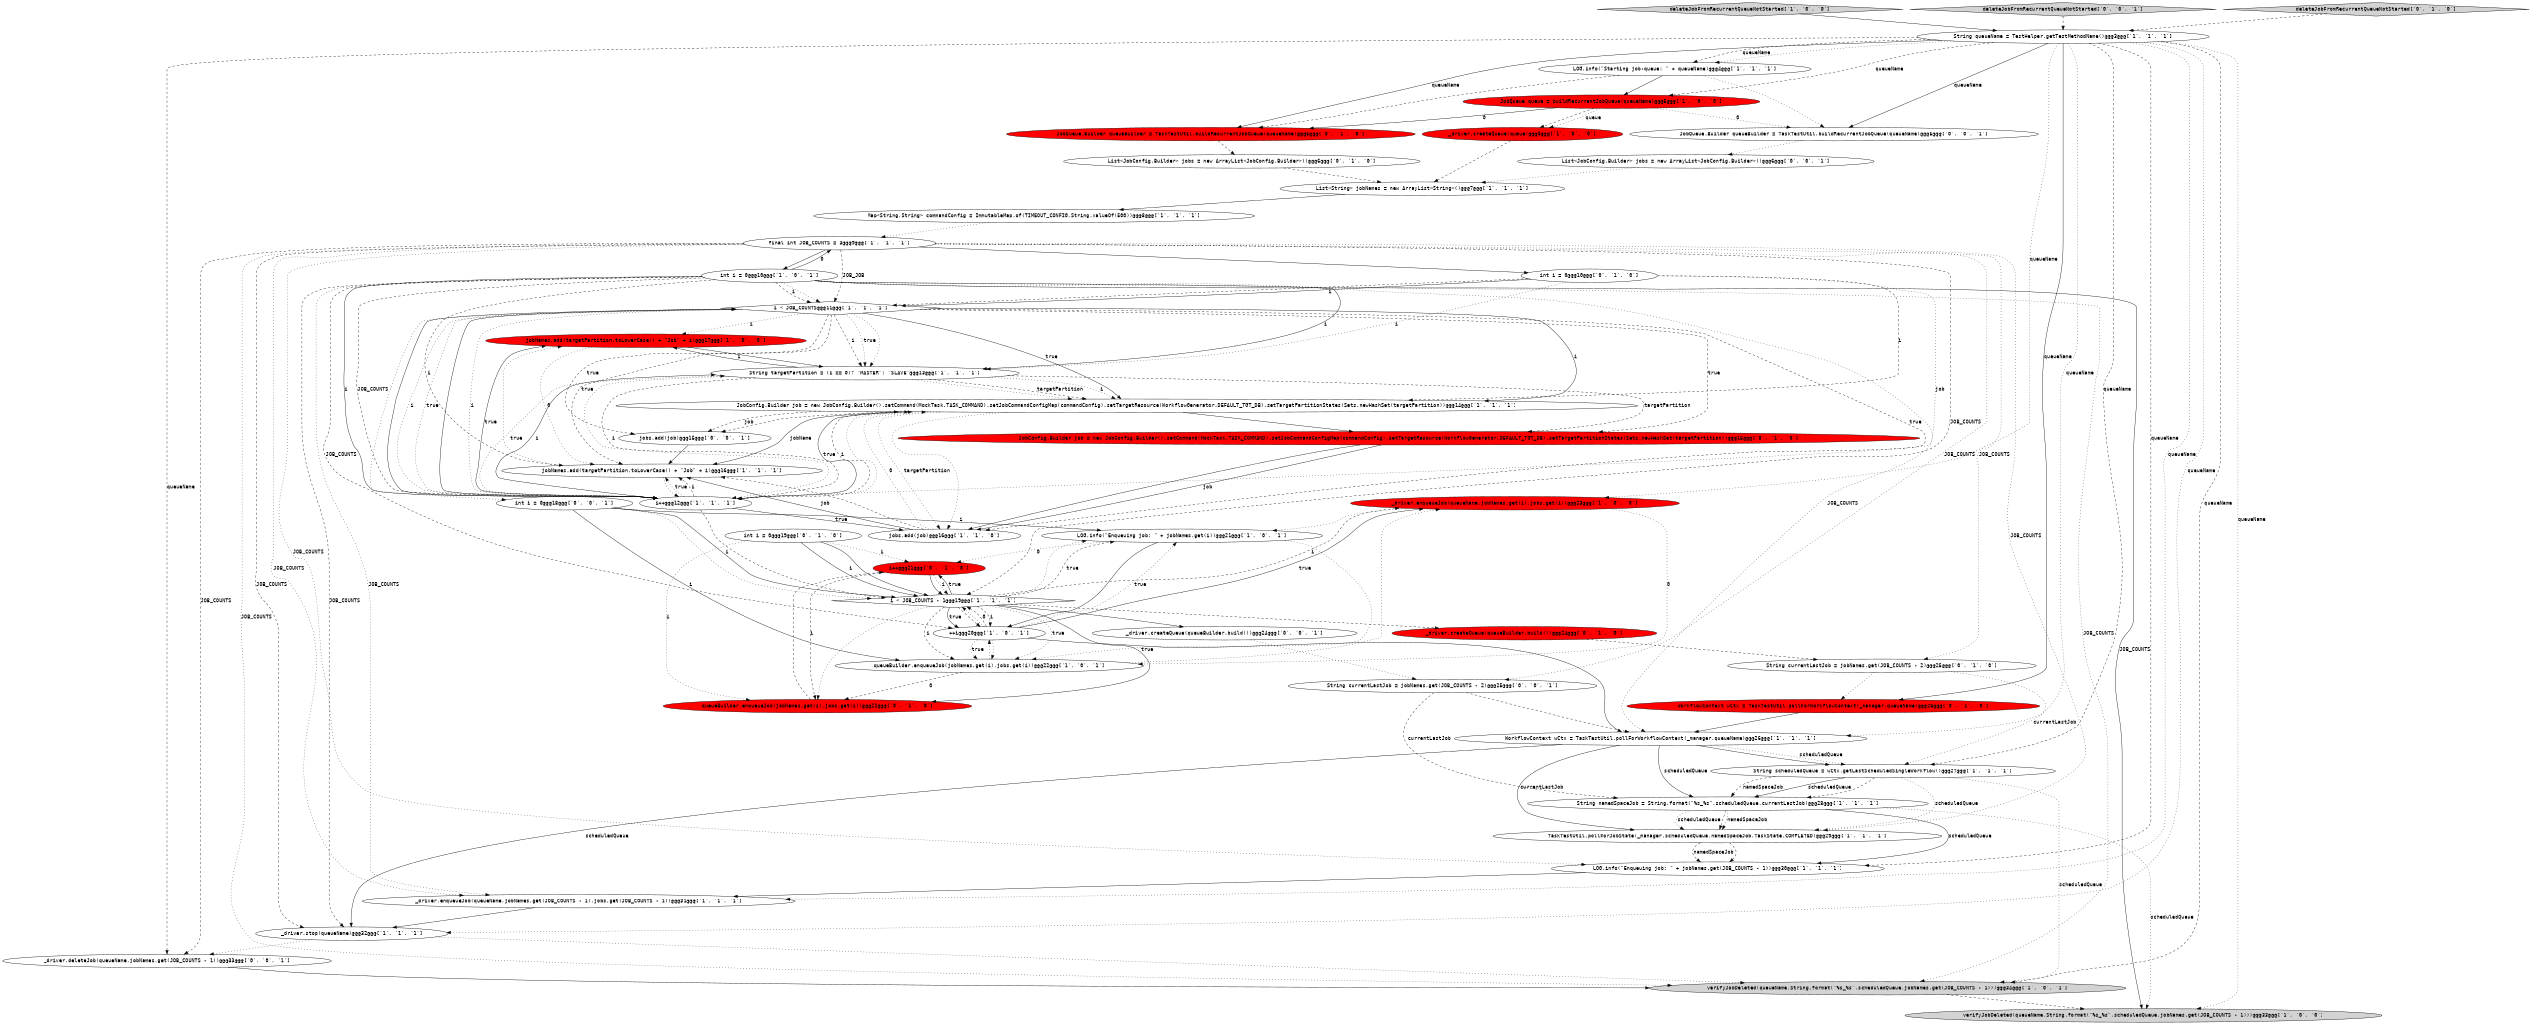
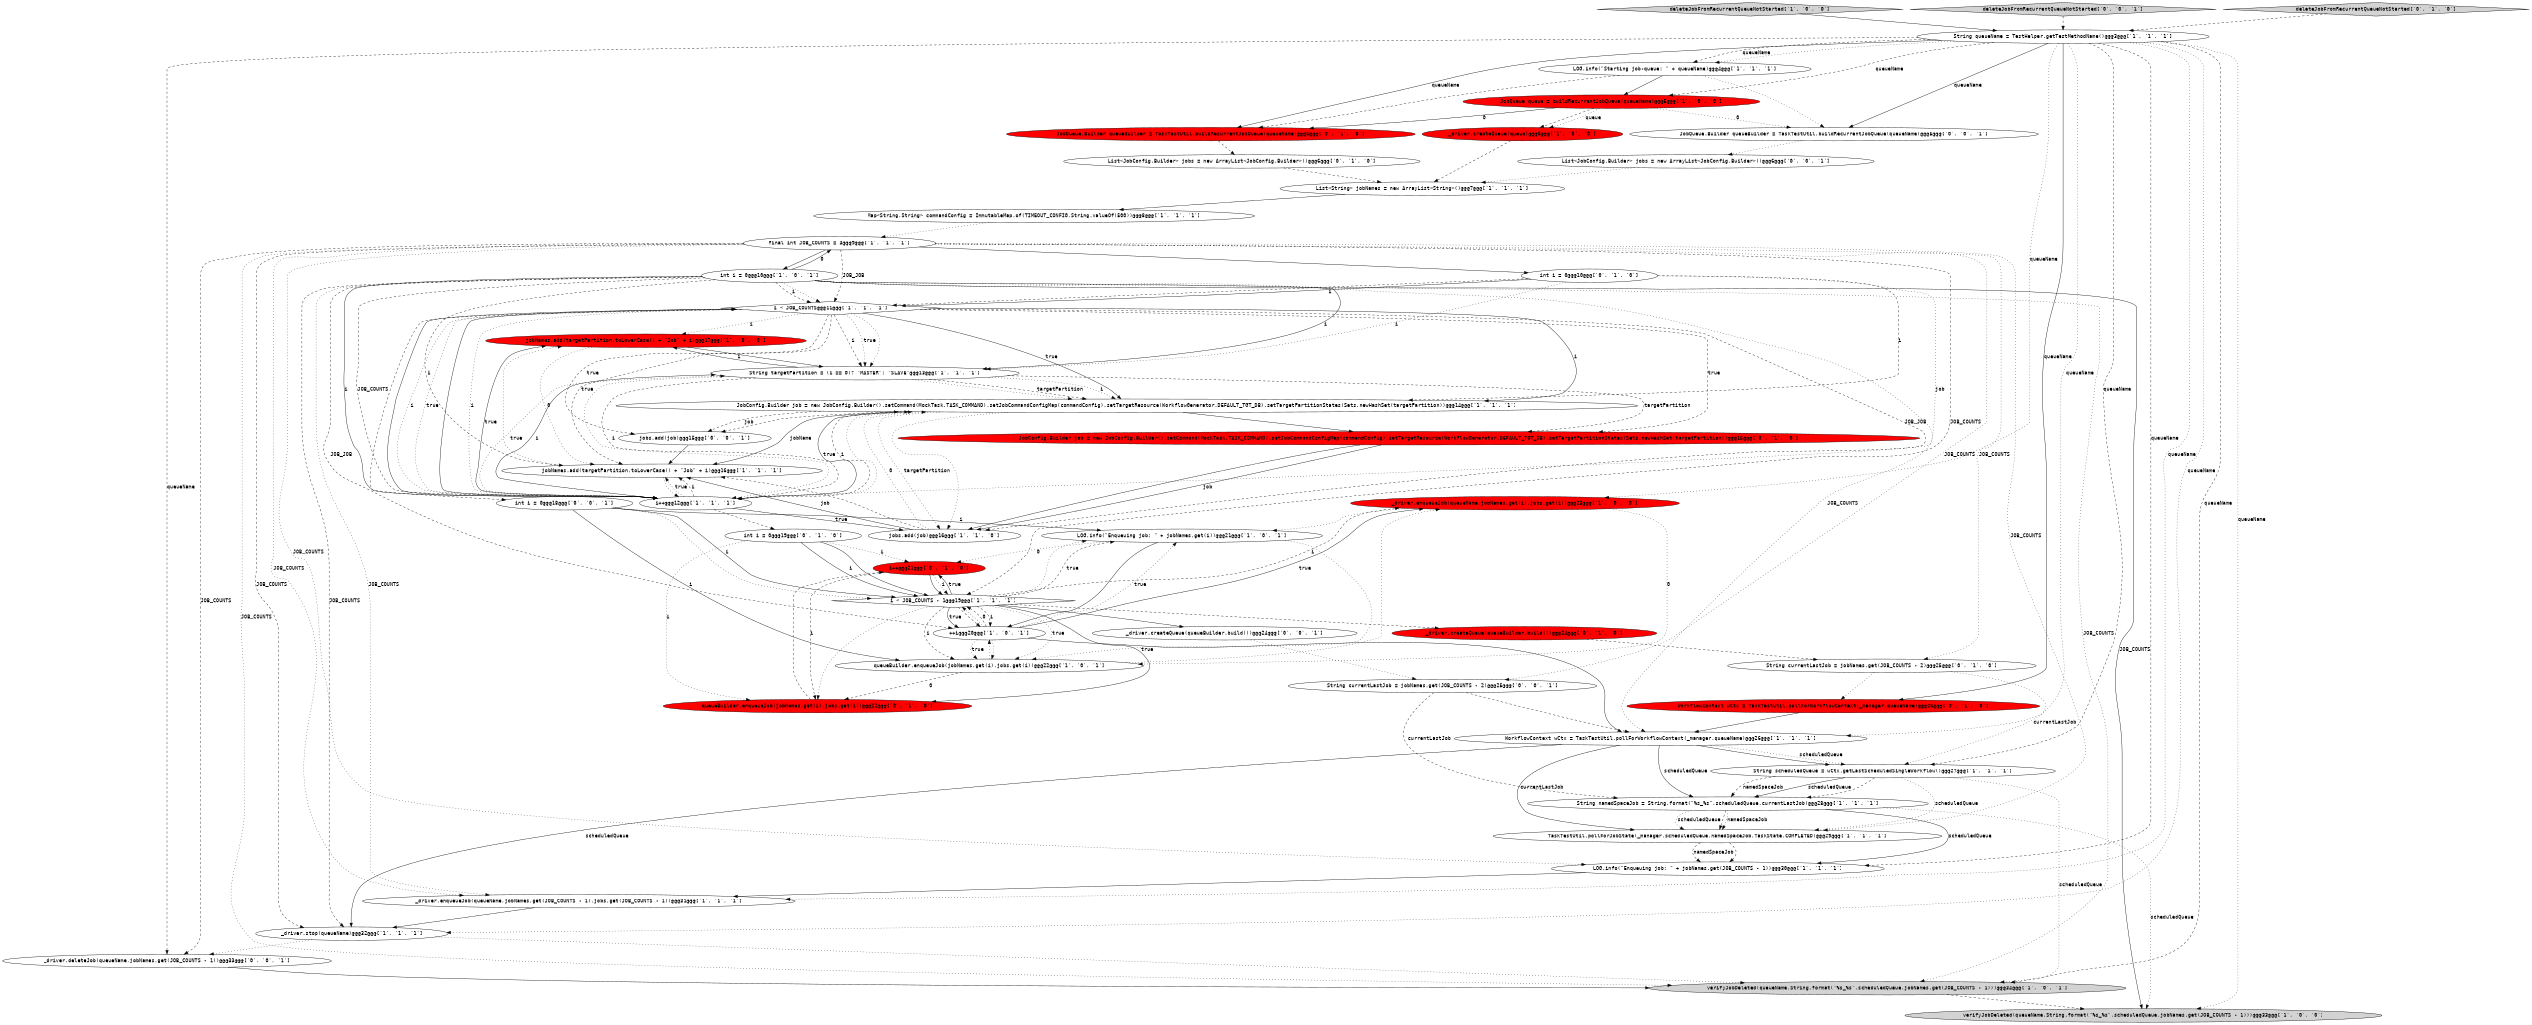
(416, 329) -> (416, 329)
(1916, 422) -> (1916, 422)
(341, 454) -> (341, 454)
(779, 574) -> (743, 519)
